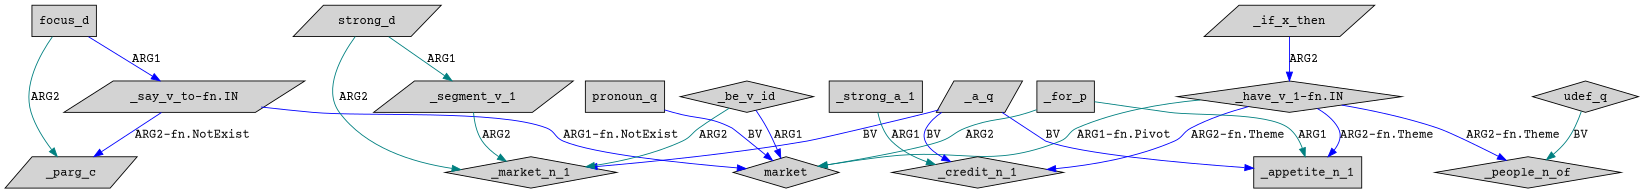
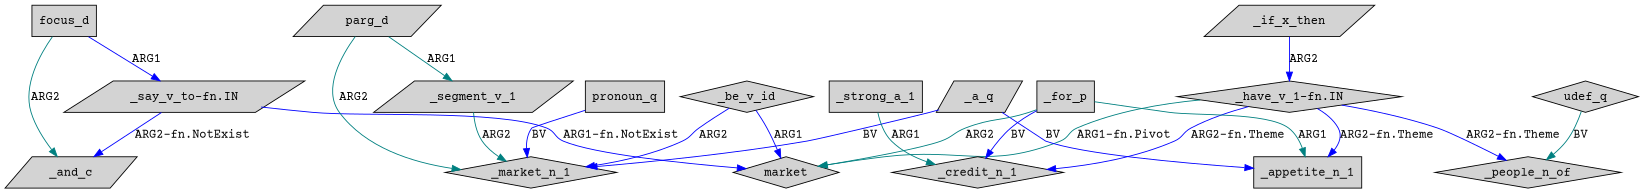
(367, 21) -> (367, 21)
(720, 123) -> (548, 122)
(924, 135) -> (1011, 128)
(667, 148) -> (667, 148)
(71, 172) -> (71, 172)
